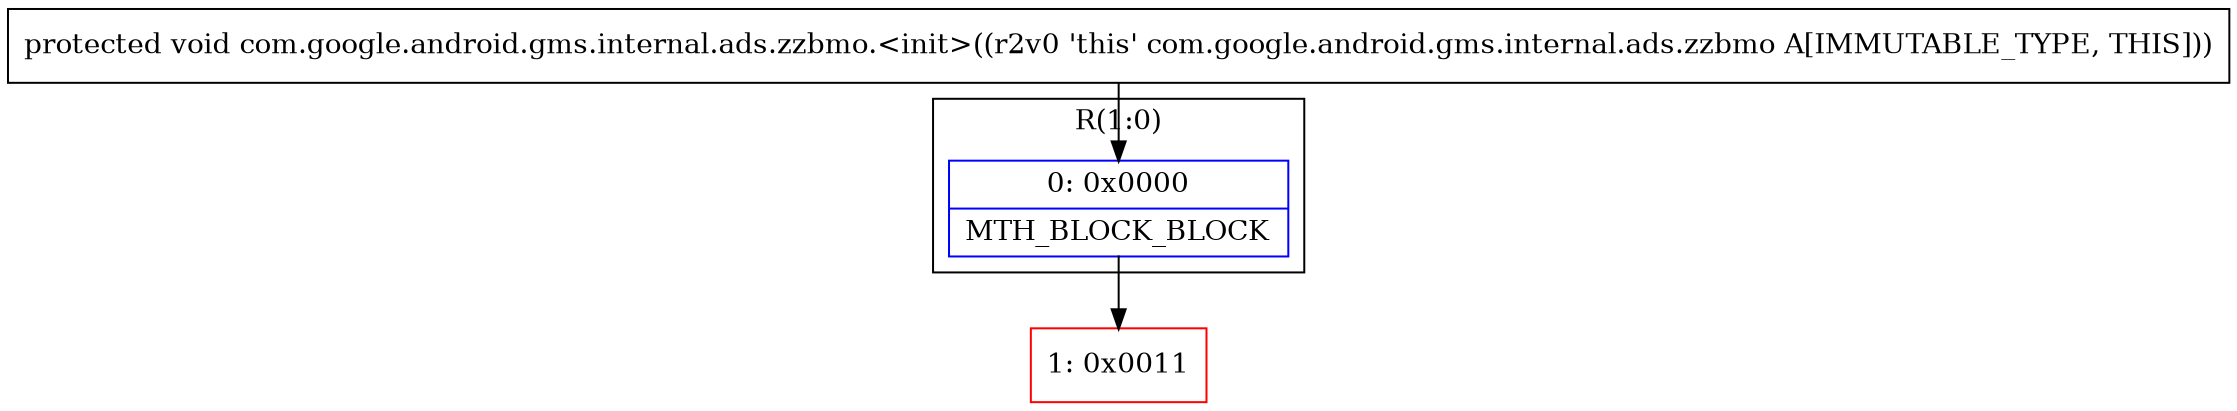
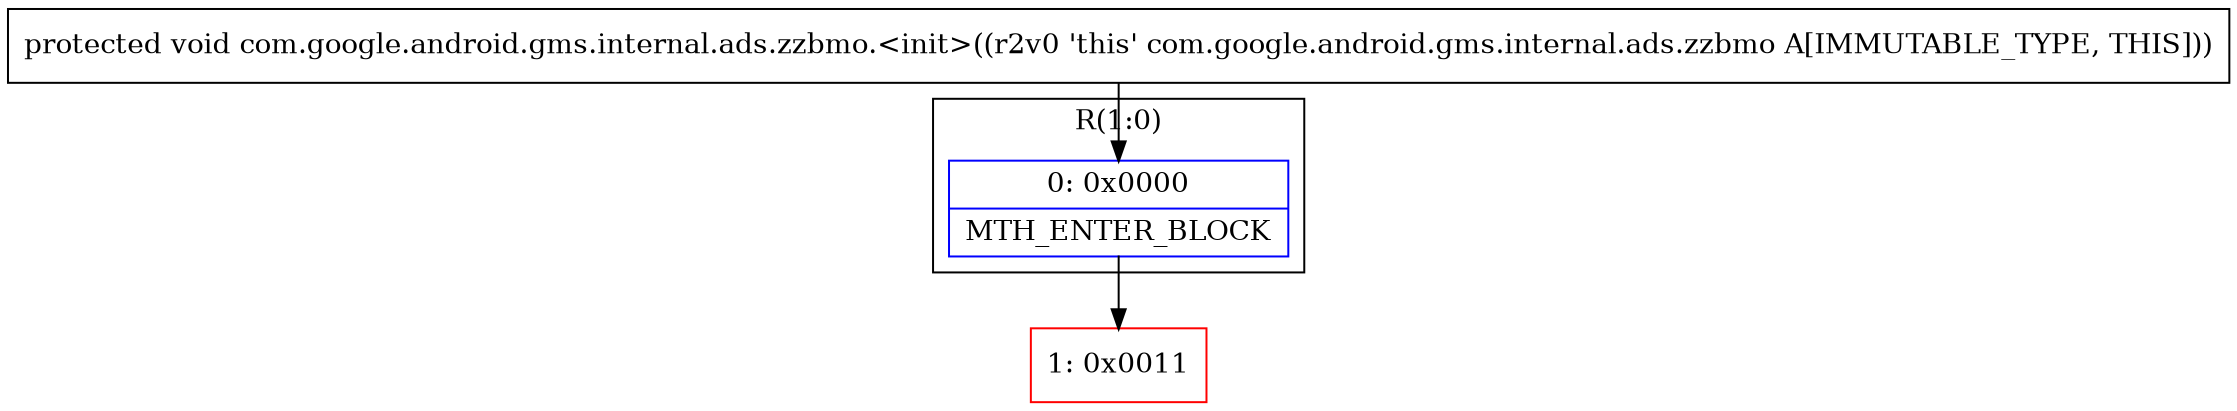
(1118, 232) -> (1119, 232)
